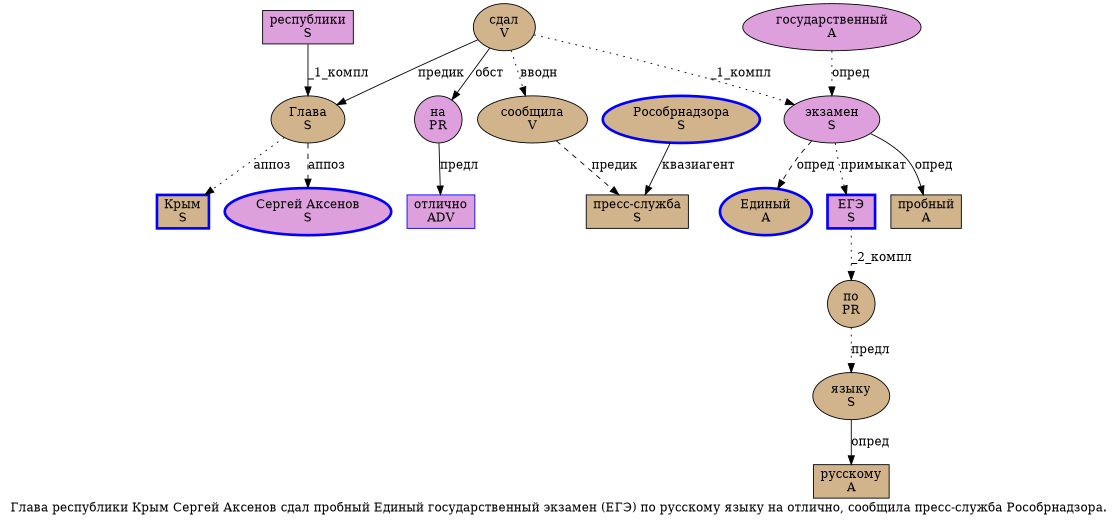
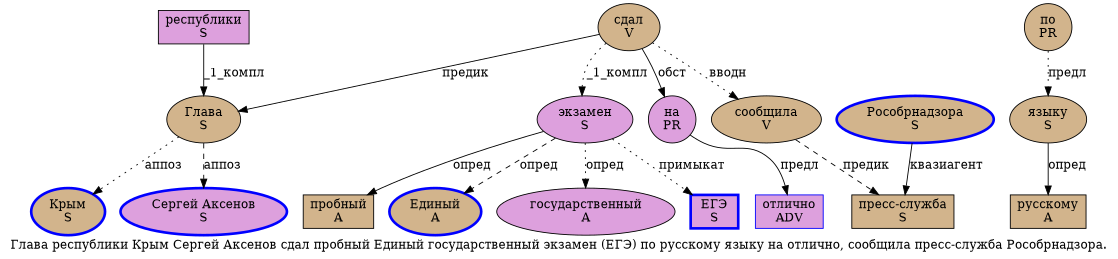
(832, 69) -> (585, 161)
(183, 212) -> (68, 212)
(851, 250) -> none
